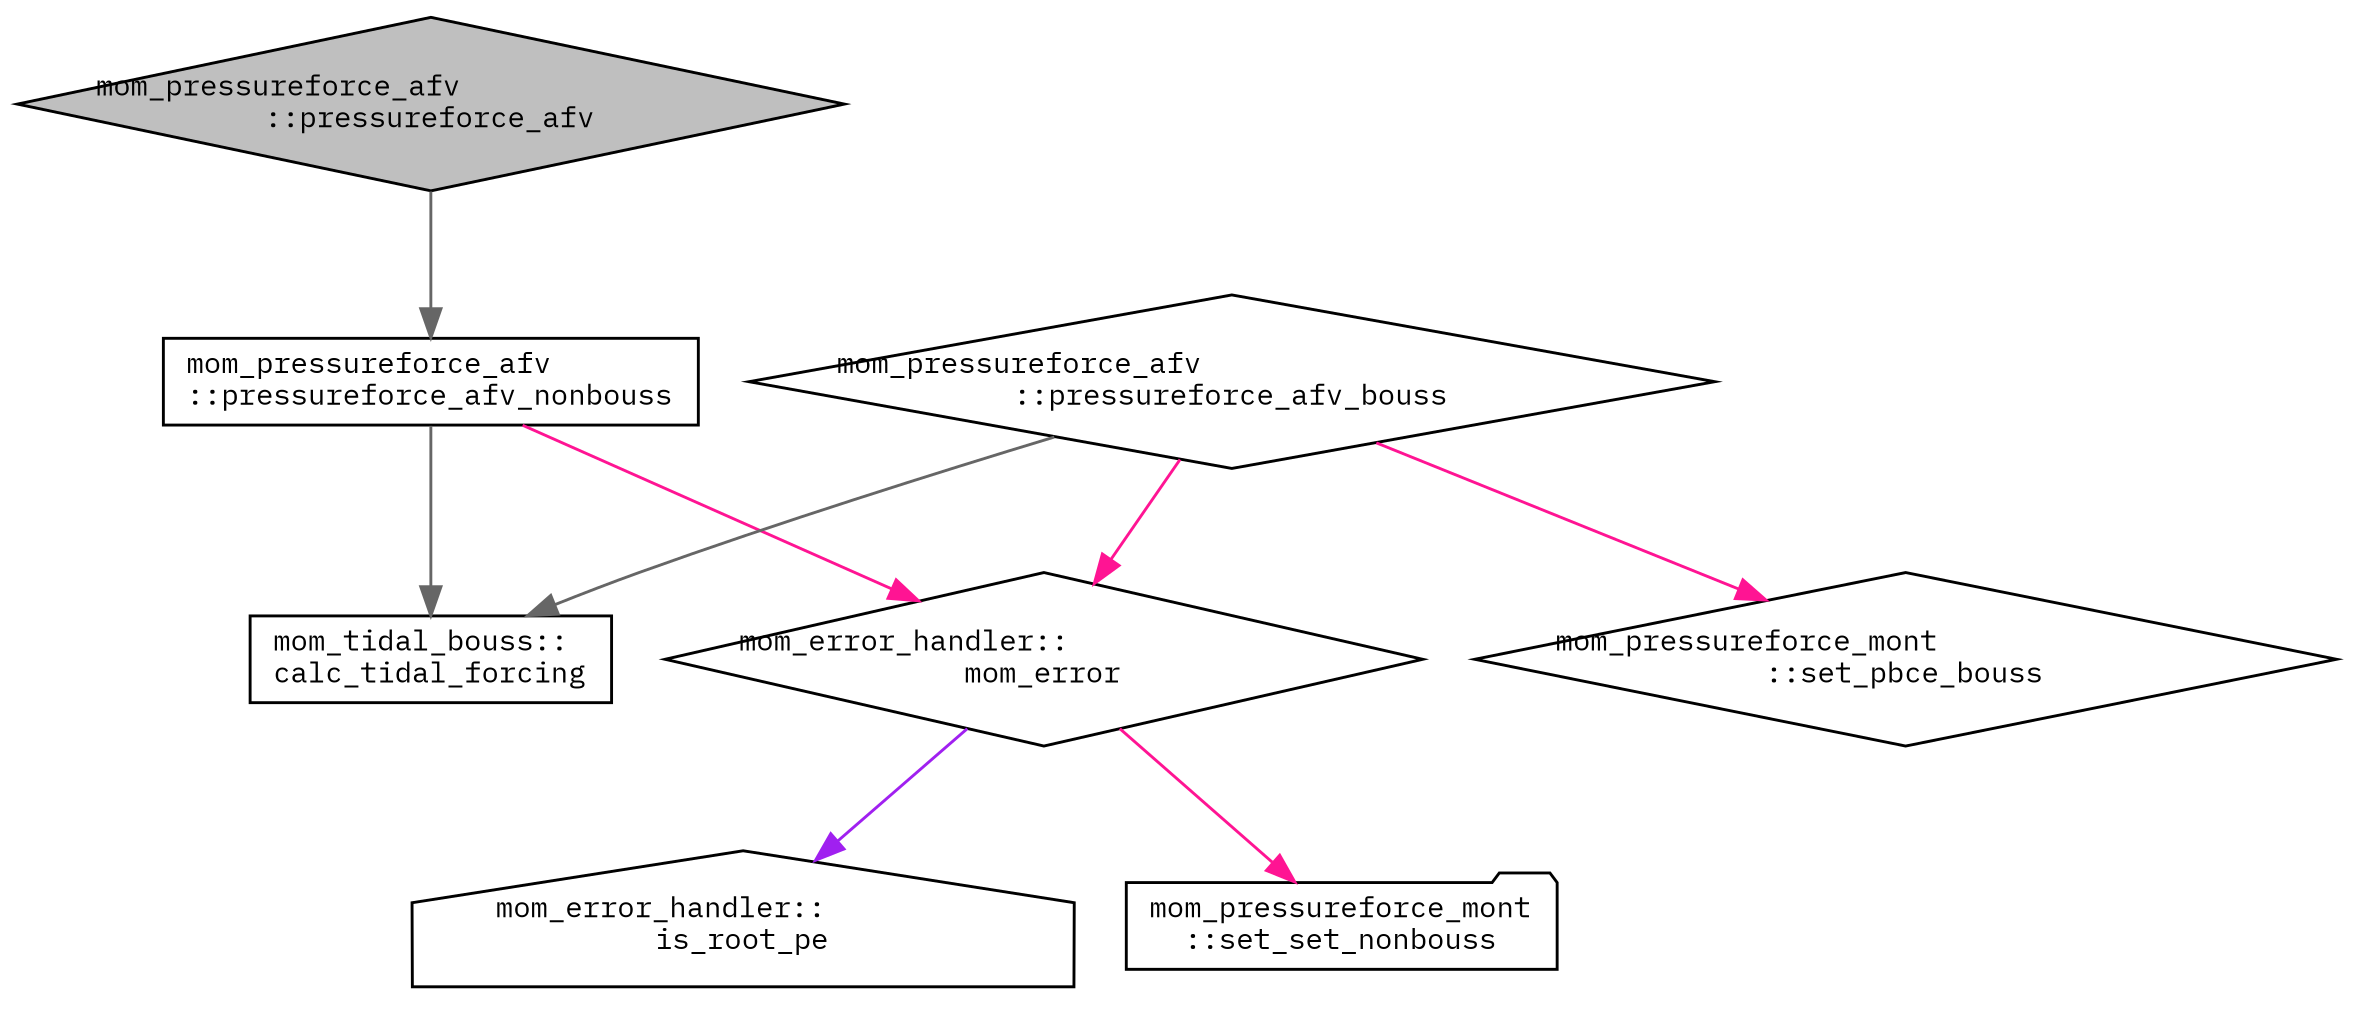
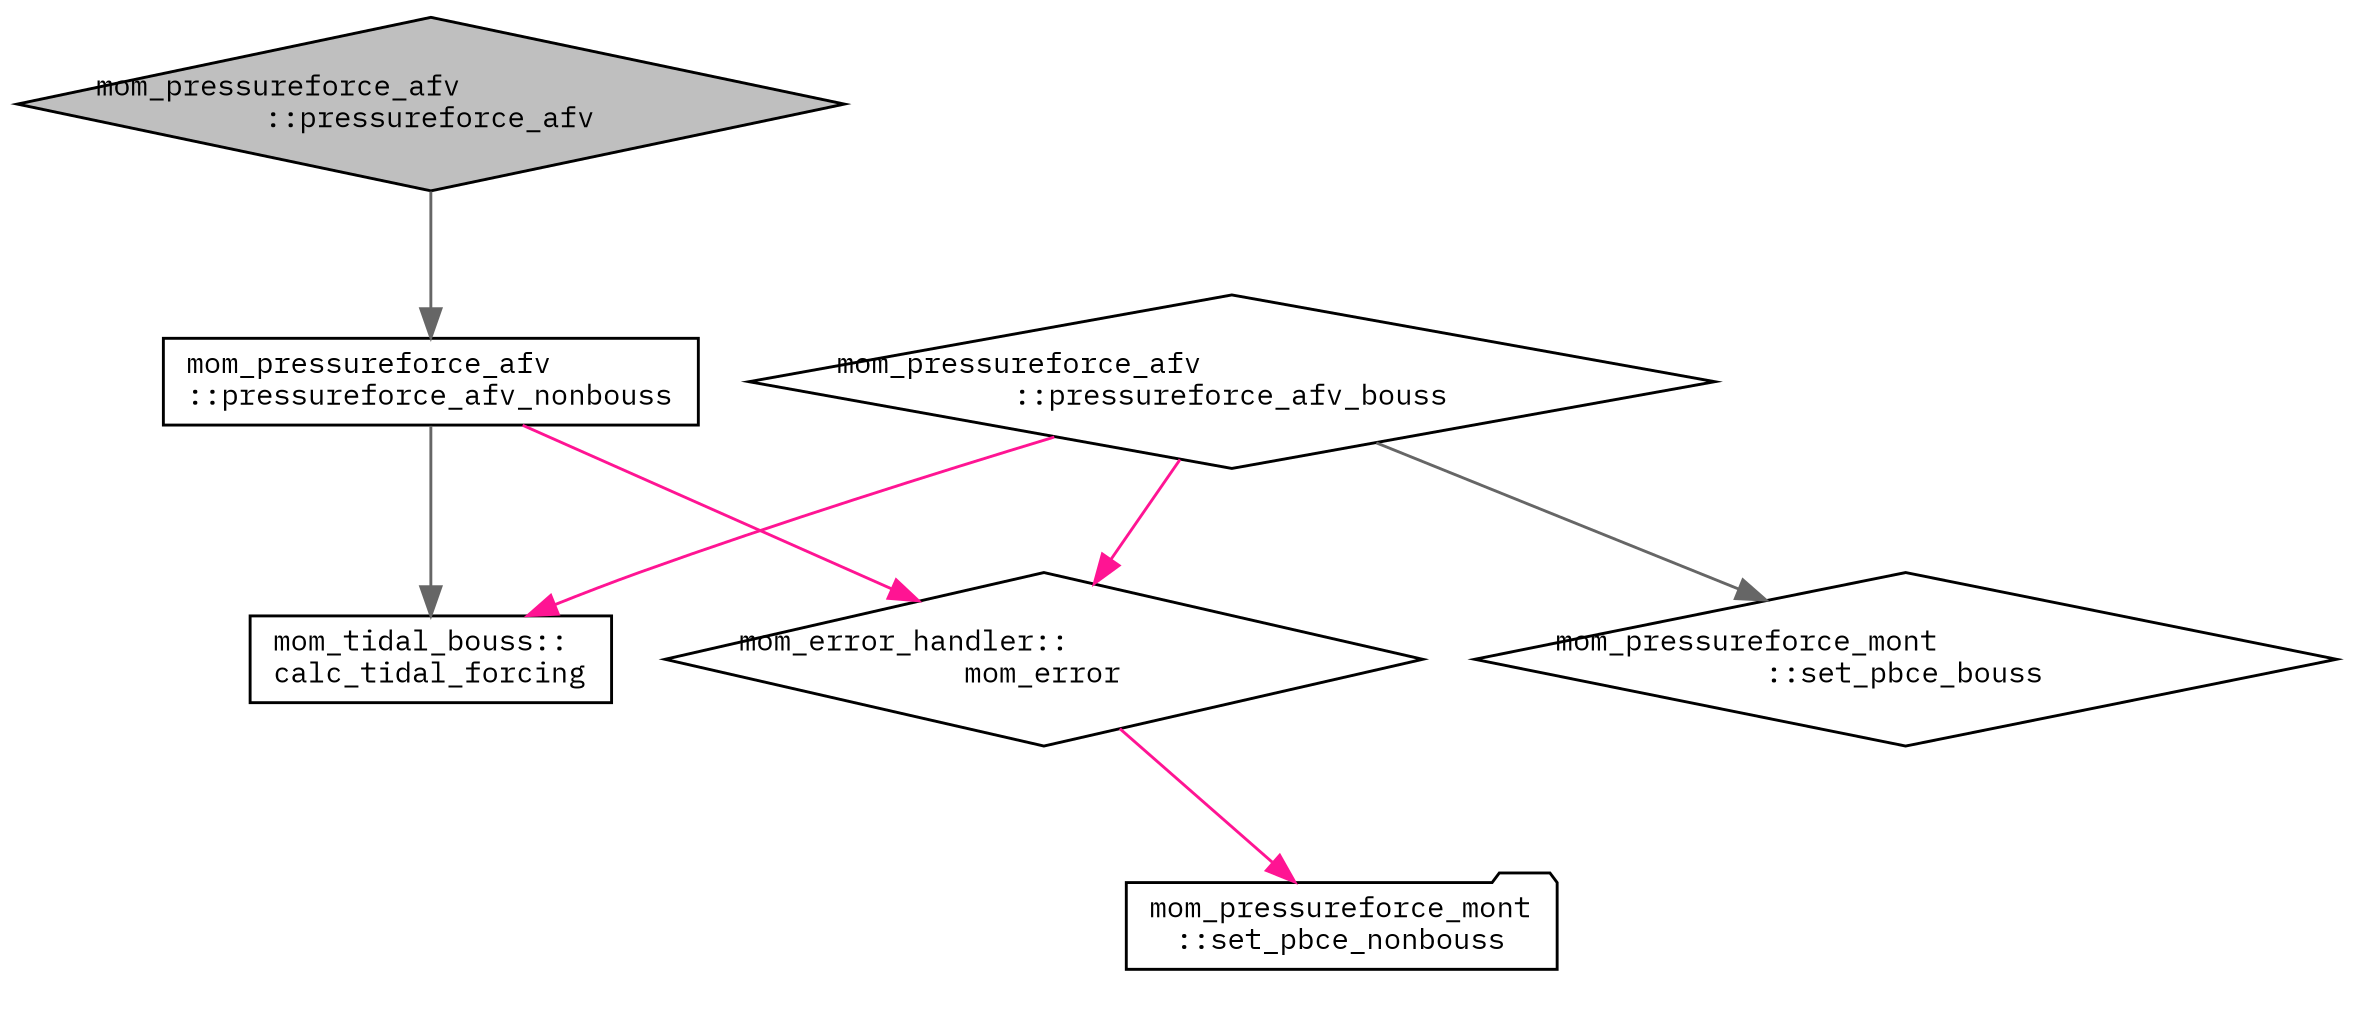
(803, 516) -> (803, 516)
(1557, 516) -> (1557, 516)
(743, 926) -> none
(1342, 926) -> (1342, 926)
